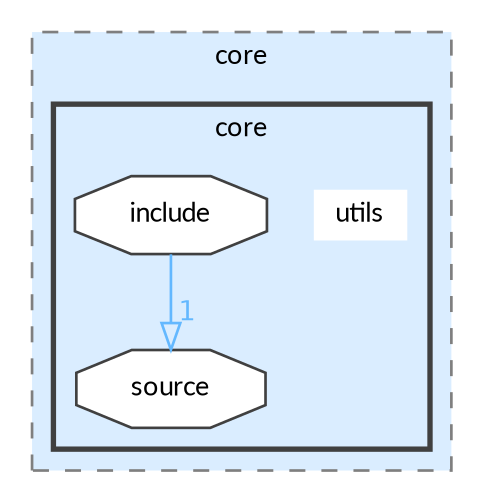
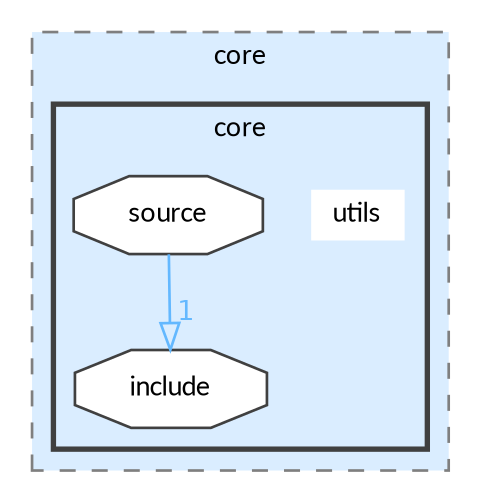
(171, 288) -> (169, 288)
